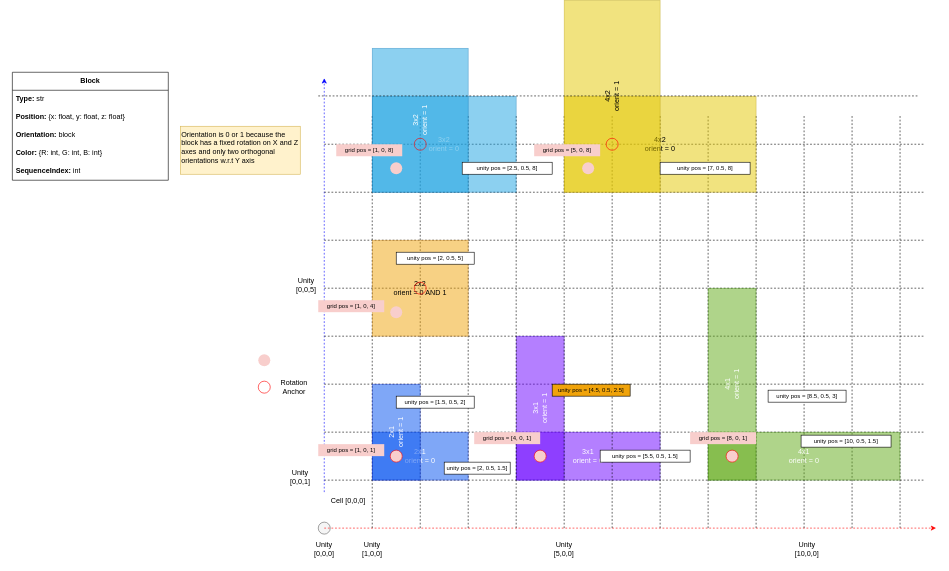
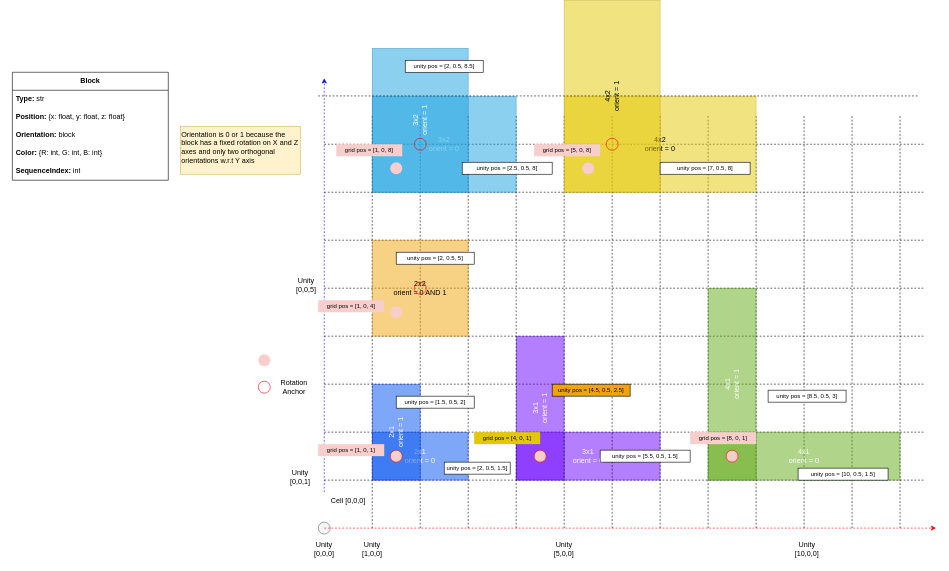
none -> (444, 66)
(507, 438) -> (507, 438)
(846, 441) -> (843, 474)
